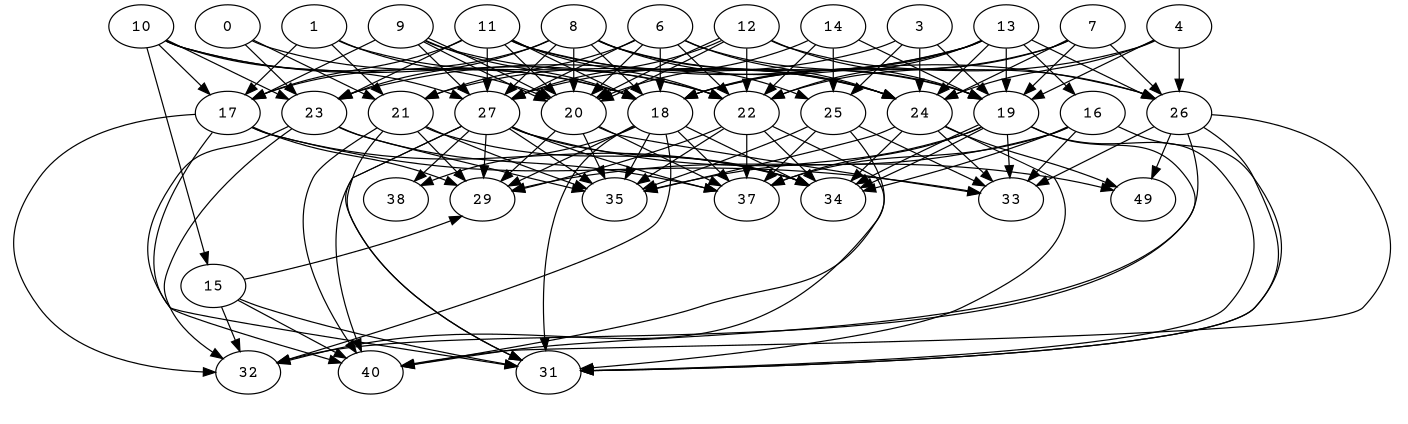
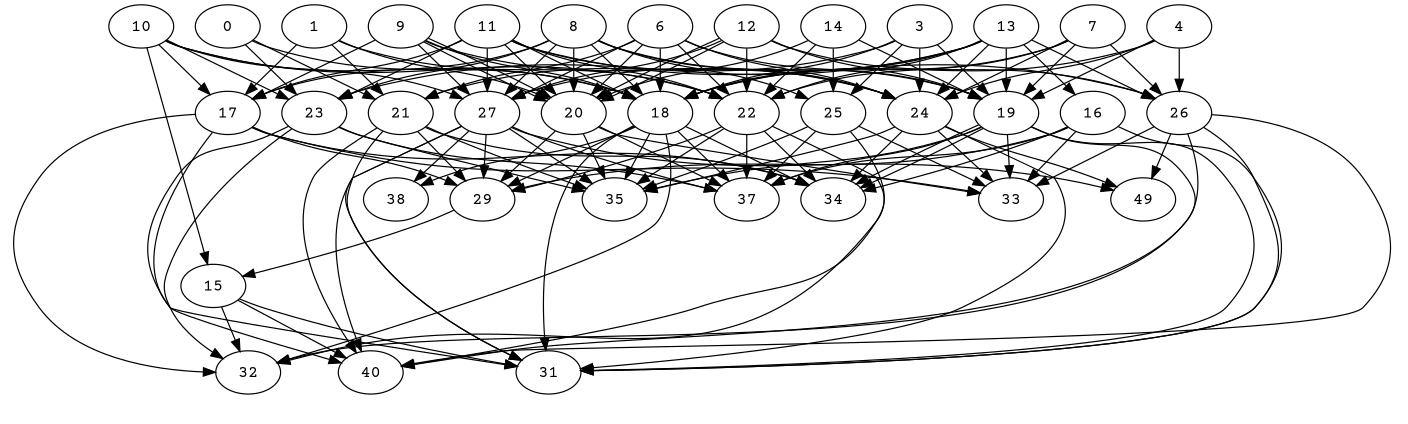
none -> (796, 69)
(654, 156) -> none
(348, 254) -> (355, 245)
